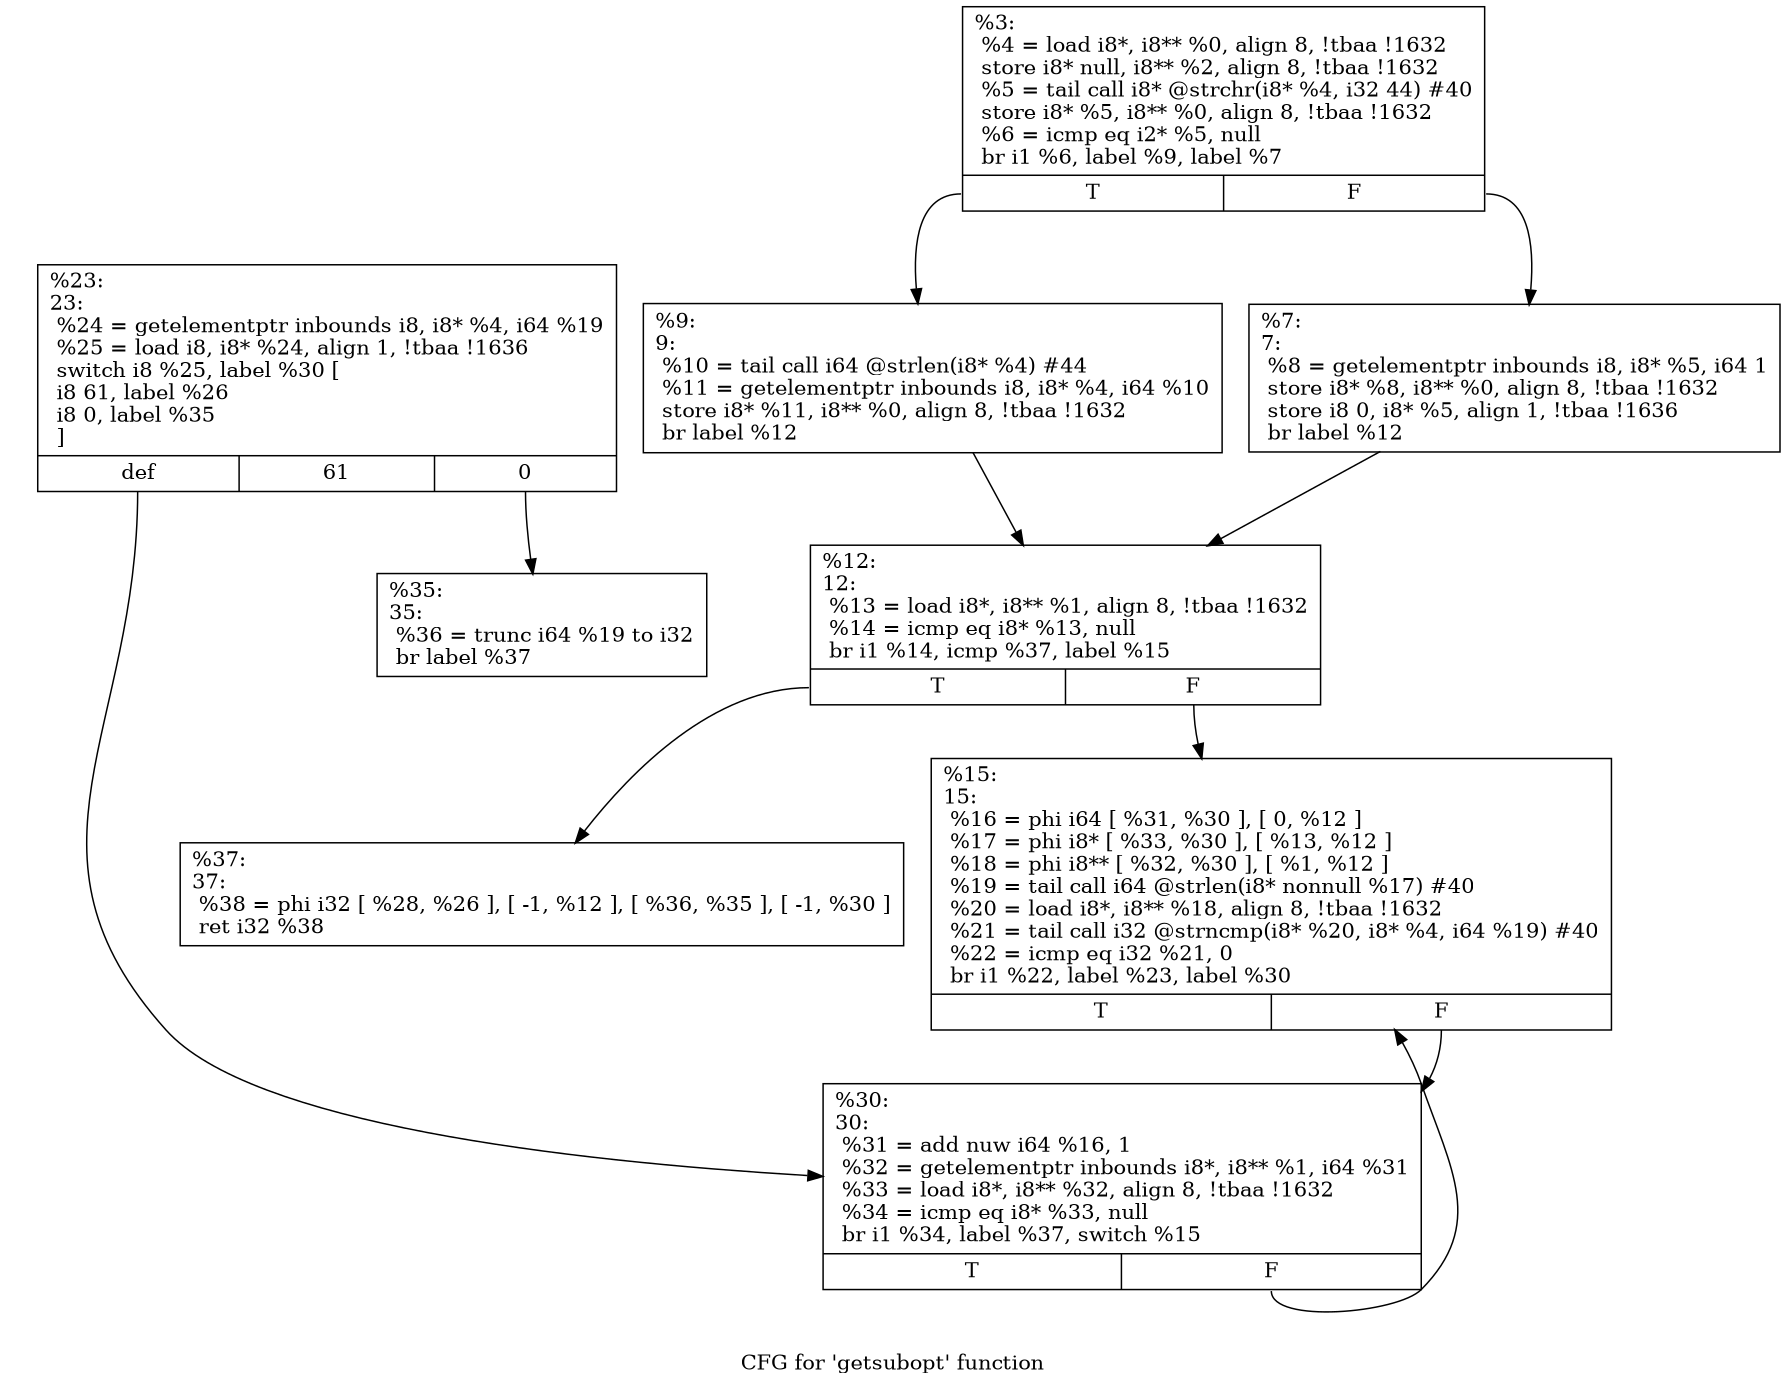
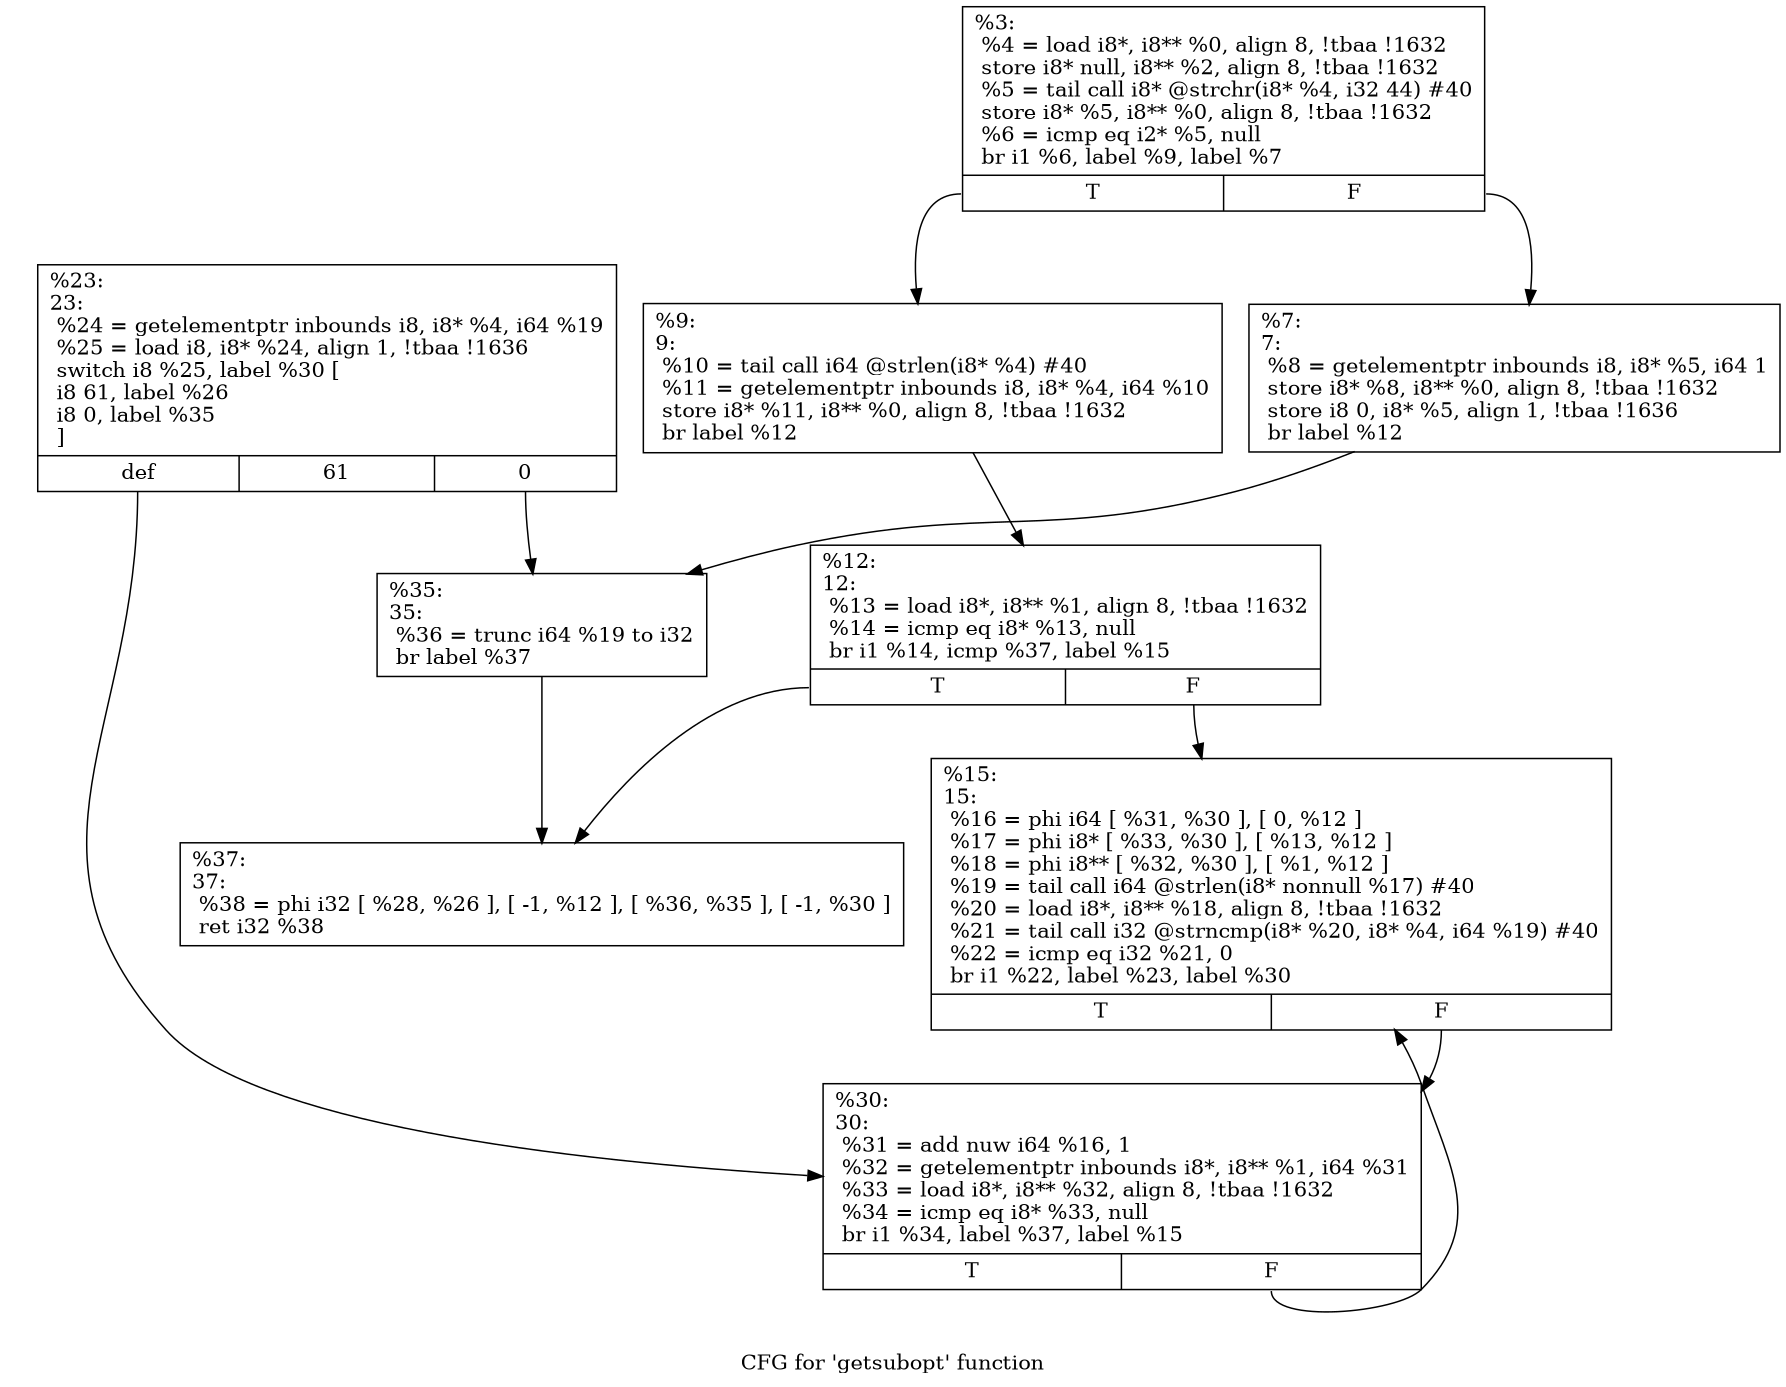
(872, 366) -> (872, 366)
(1300, 495) -> (1030, 521)
none -> (542, 752)
(1018, 1235) -> (1010, 1235)
